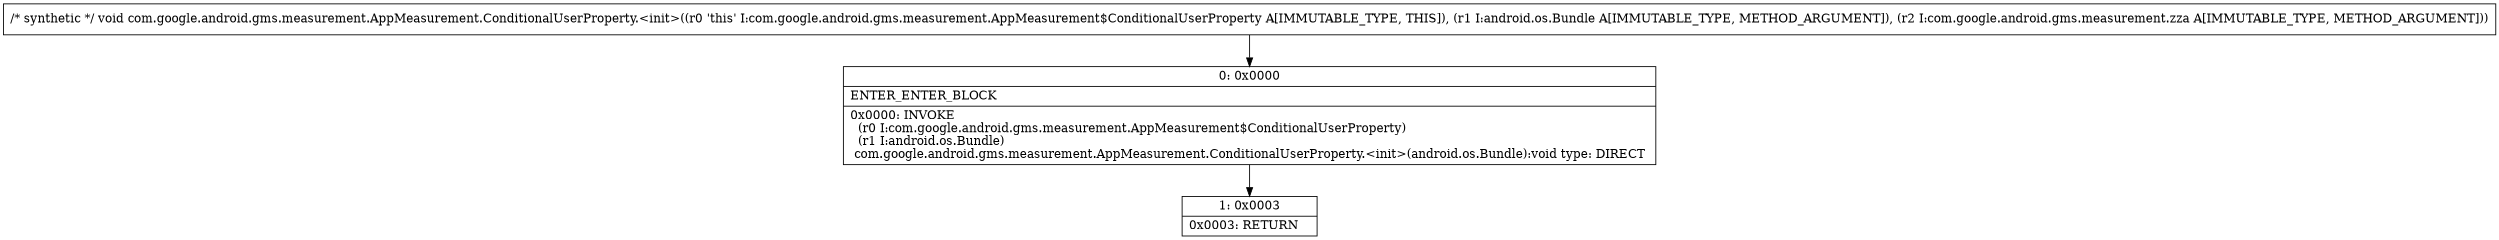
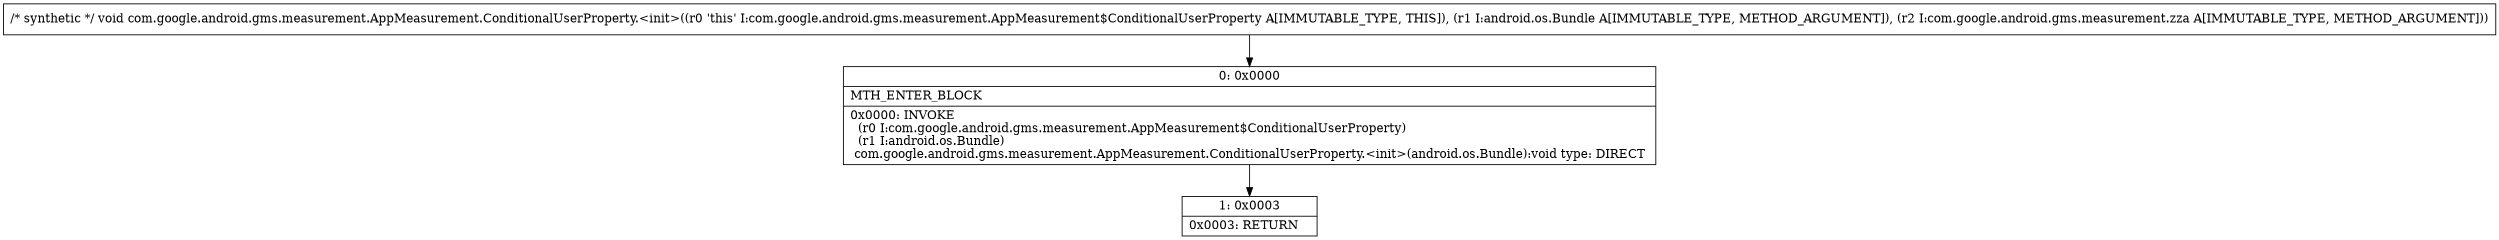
(924, 96) -> (916, 96)
